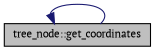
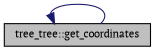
(77, 35) -> (77, 35)
